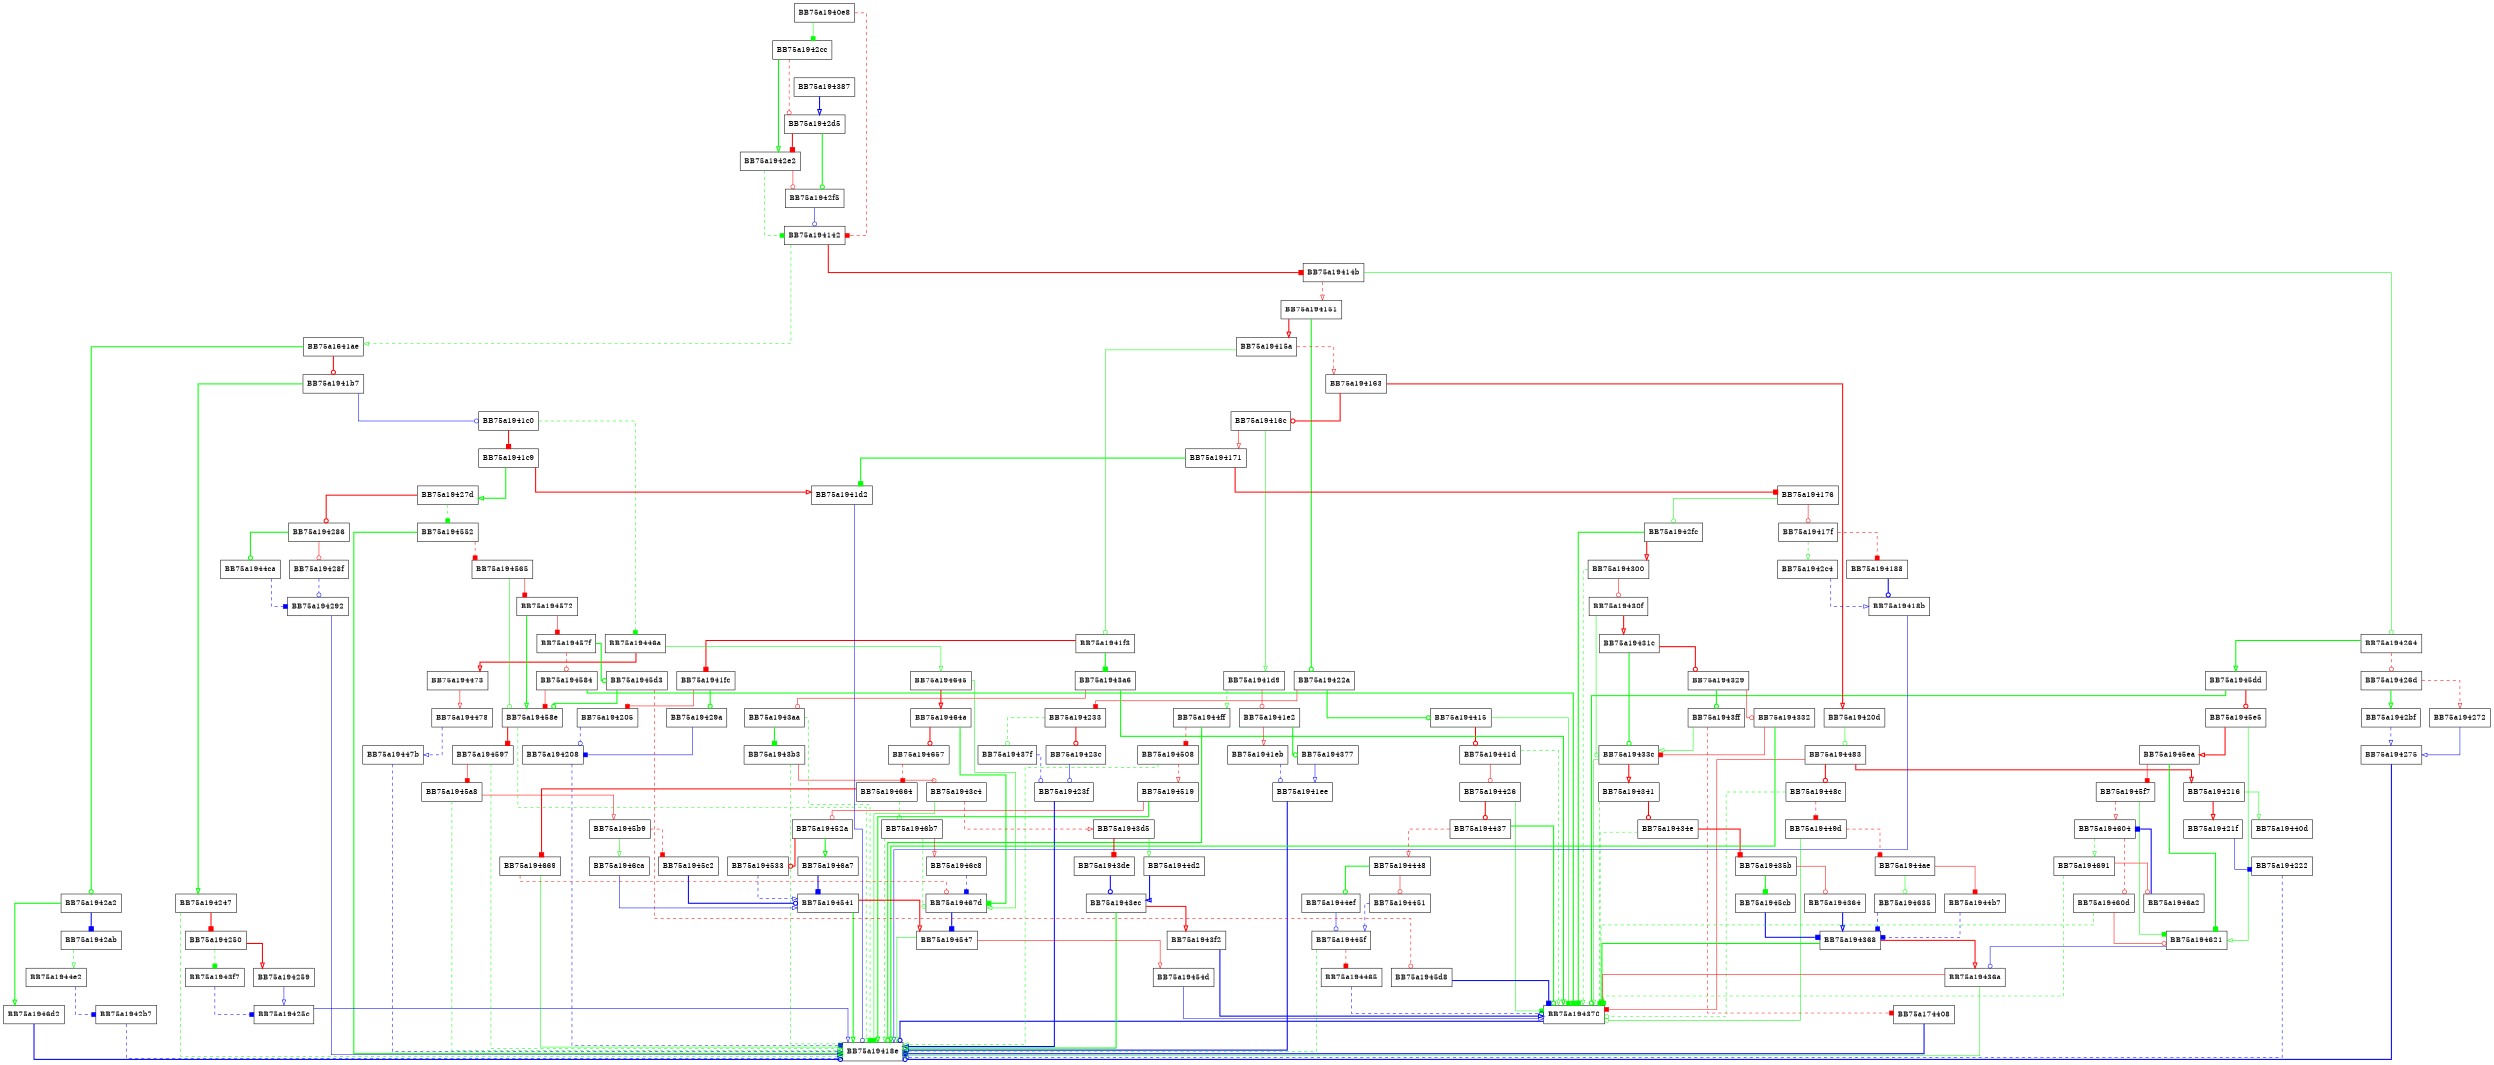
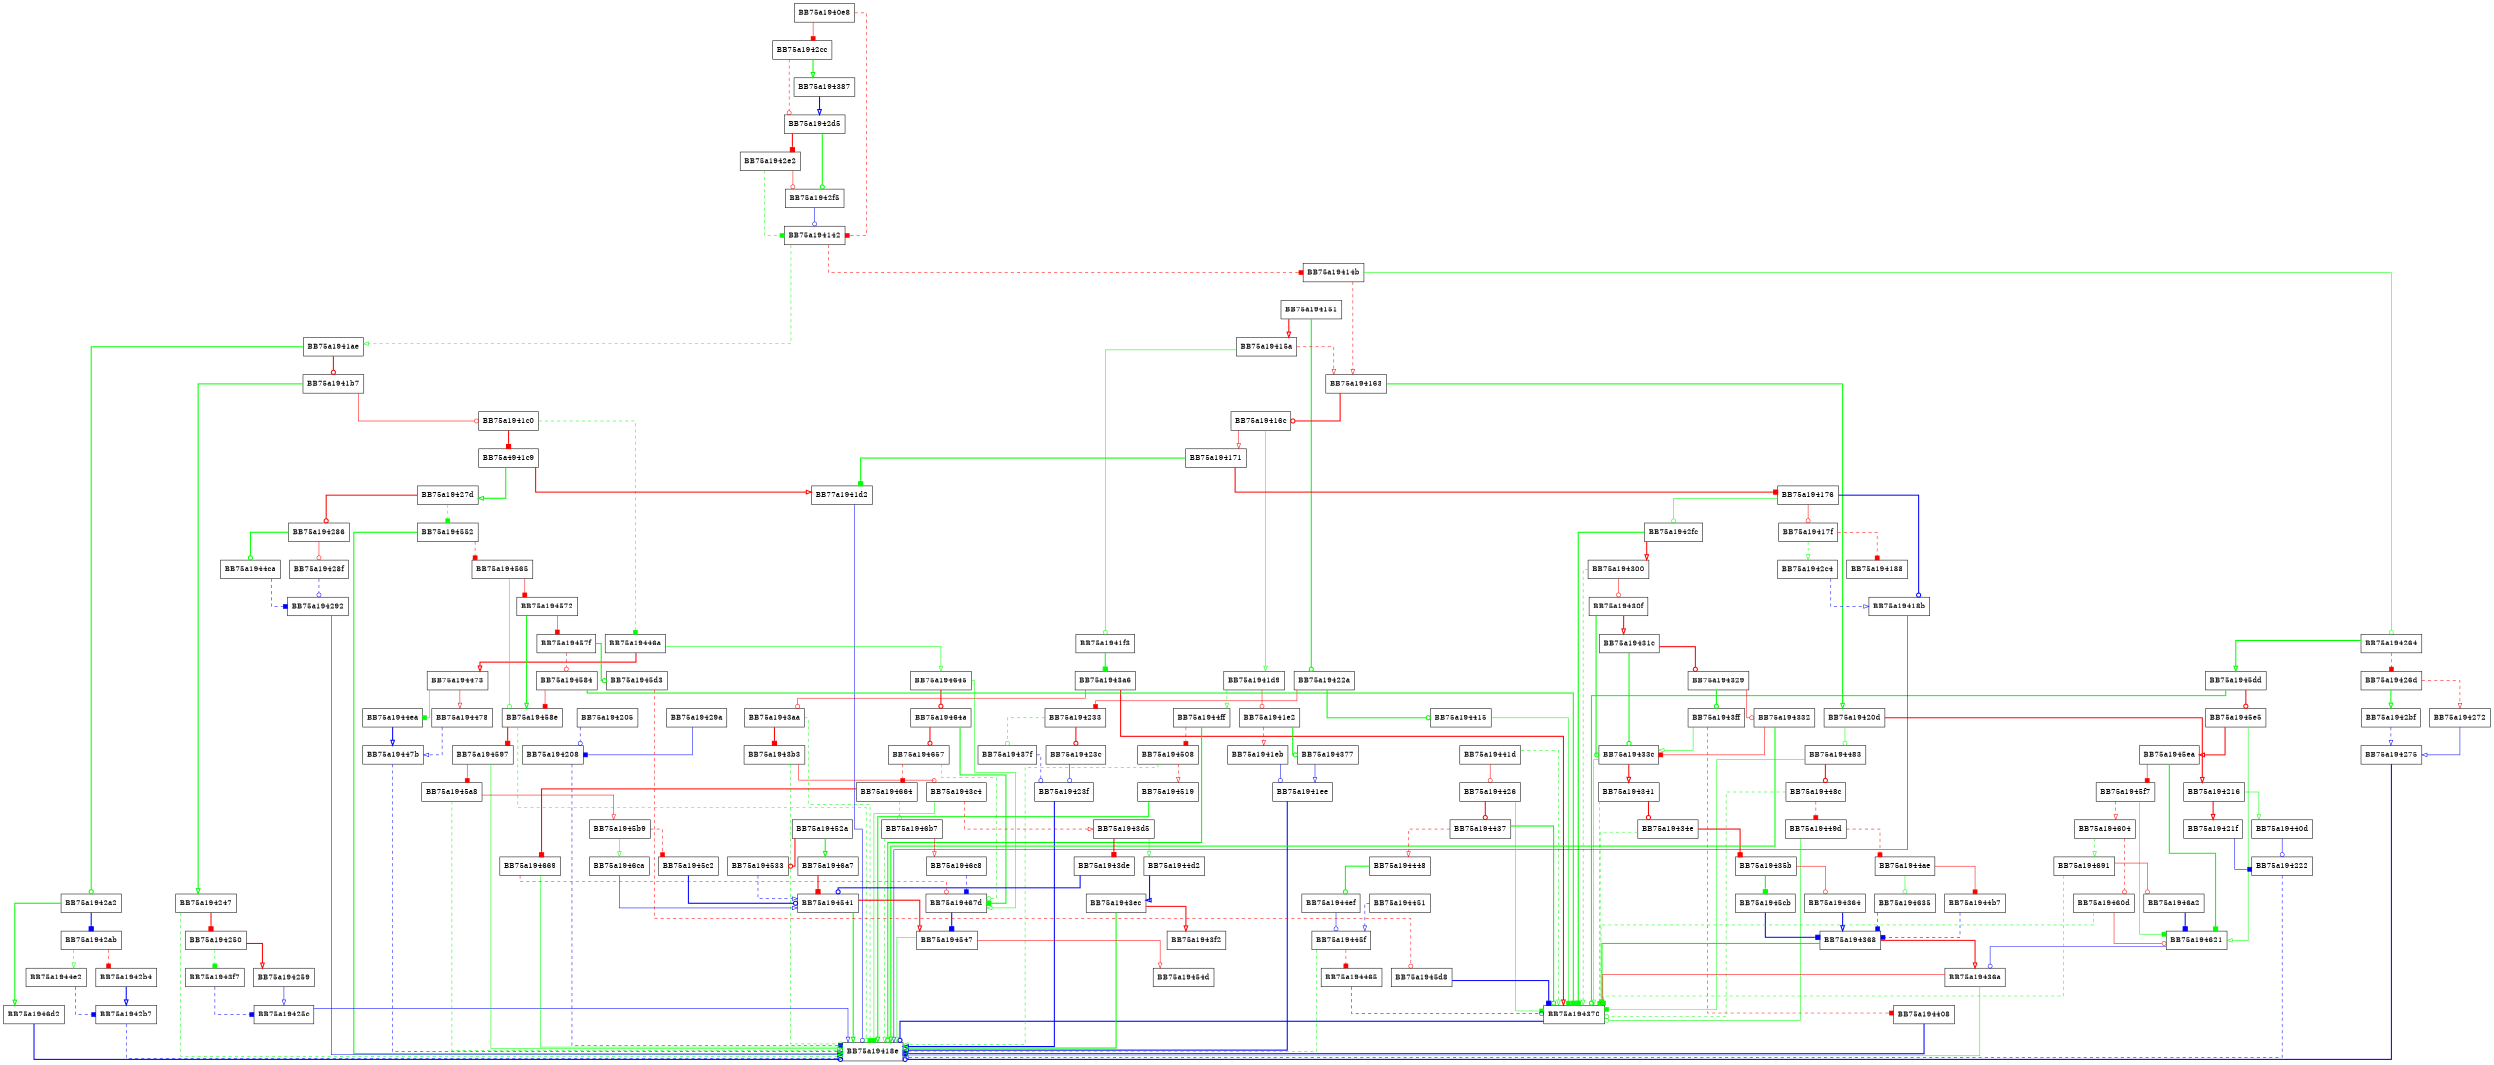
(813, 29) -> (813, 29)
(778, 103) -> (813, 66)
(1049, 273) -> (1049, 273)
(1322, 289) -> (1353, 326)
(333, 347) -> (333, 347)
(1774, 384) -> (1774, 384)
(402, 421) -> (402, 421)
(509, 458) -> (509, 458)
(842, 495) -> (842, 495)
(1888, 586) -> (1919, 504)
(2391, 660) -> (2391, 660)
(706, 681) -> none
(1596, 685) -> (1596, 685)
(941, 697) -> (941, 697)
(592, 703) -> none
none -> (393, 718)
(1264, 733) -> (1264, 733)
(1475, 733) -> none
(774, 734) -> (774, 734)
(1451, 736) -> (1451, 736)
(2025, 770) -> (2073, 718)
(1280, 771) -> (1280, 771)
(990, 811) -> none
none -> (2282, 846)
(2151, 856) -> (2185, 919)
(923, 873) -> (996, 807)
(1110, 883) -> (971, 888)
(1400, 883) -> none
(818, 885) -> (818, 885)
(1717, 894) -> (1717, 894)
none -> (126, 977)
(1924, 1015) -> (1924, 1015)
(1346, 1016) -> none
(1345, 1019) -> none
(491, 1032) -> (491, 1032)
